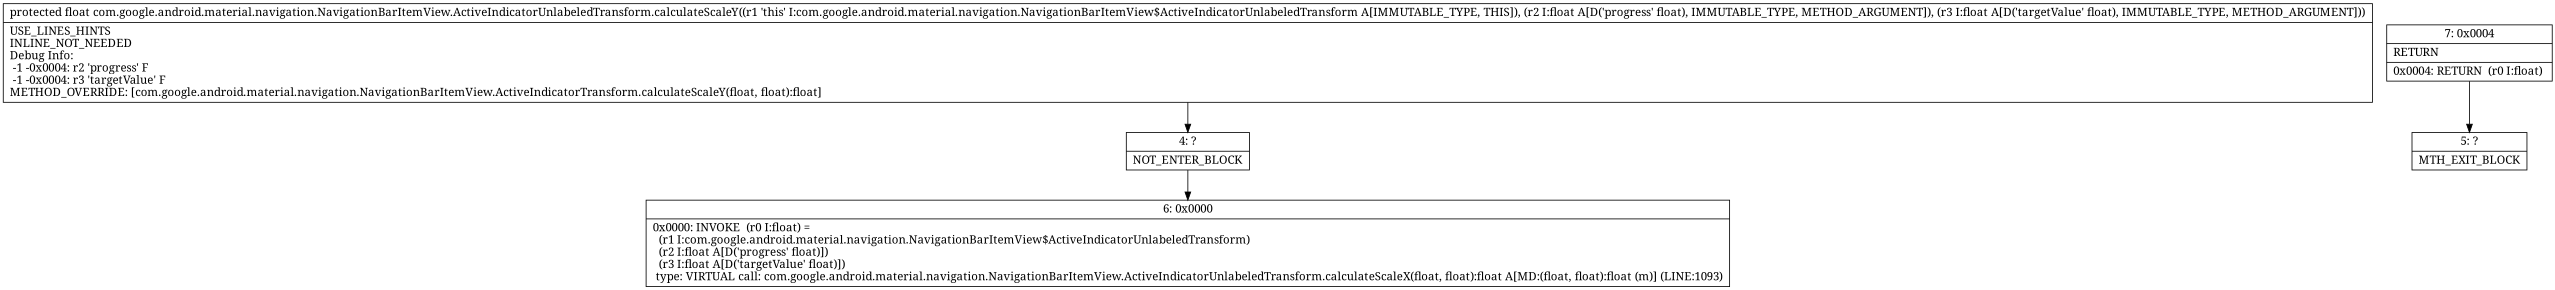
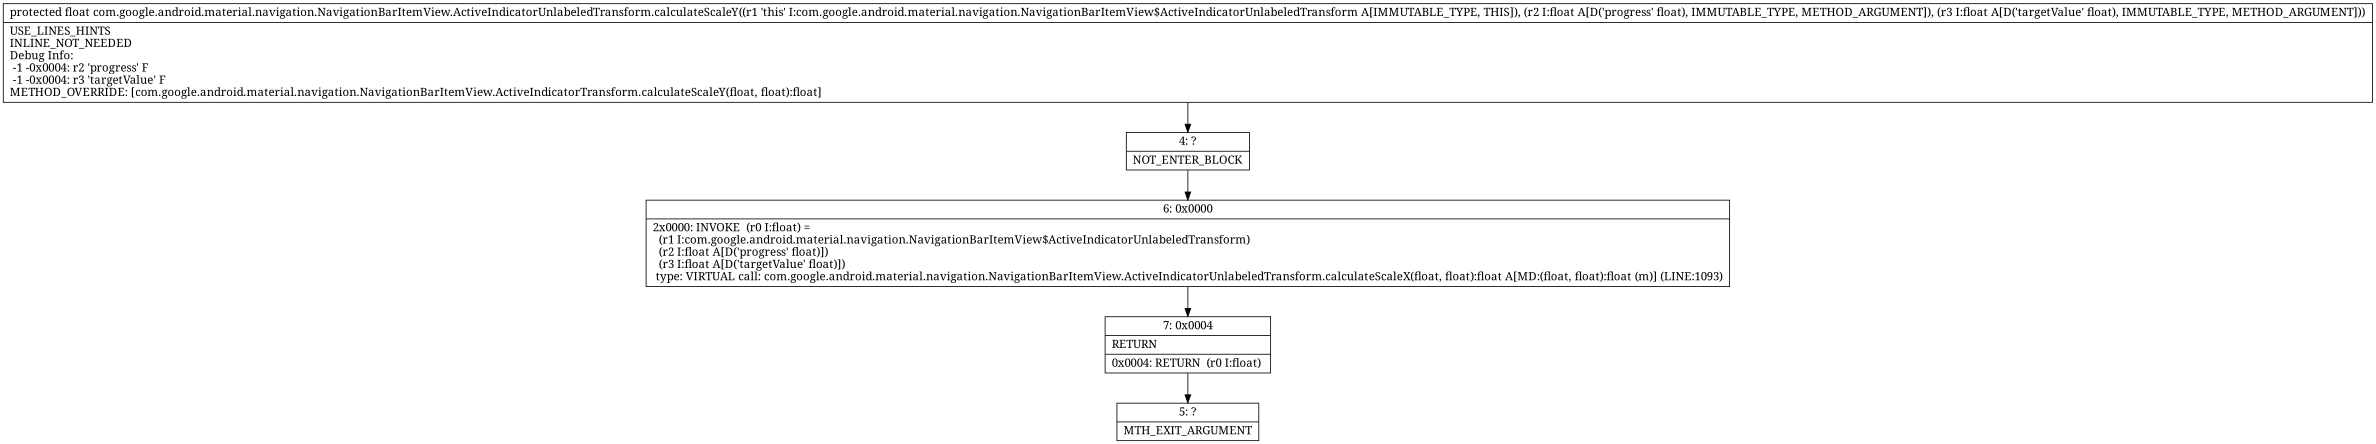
(2469, 160) -> (1188, 431)
(733, 228) -> (733, 228)
none -> (1188, 298)
